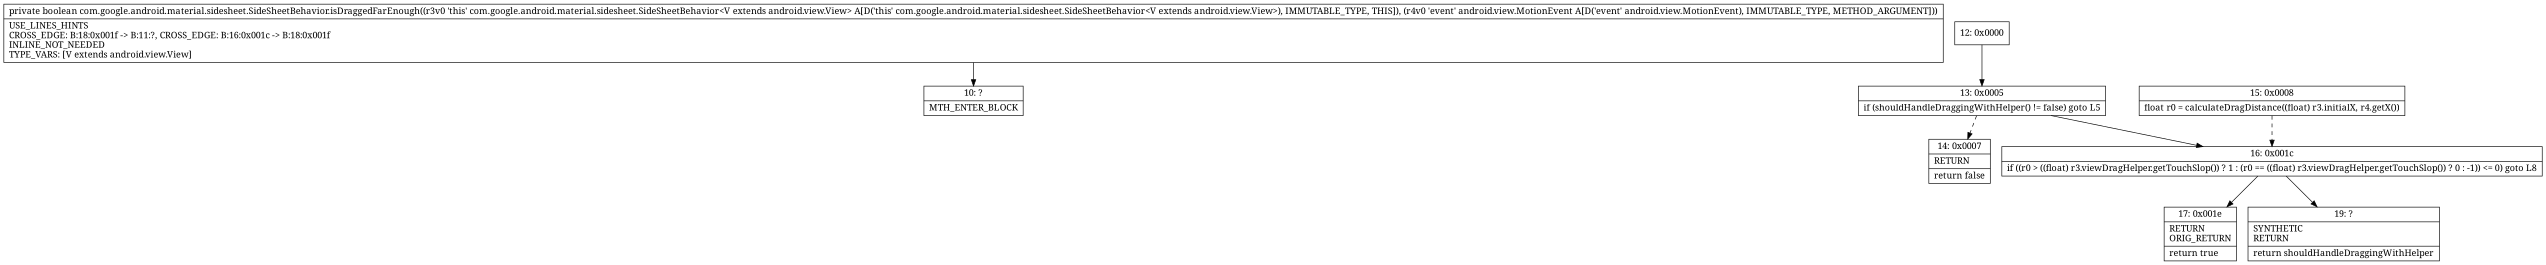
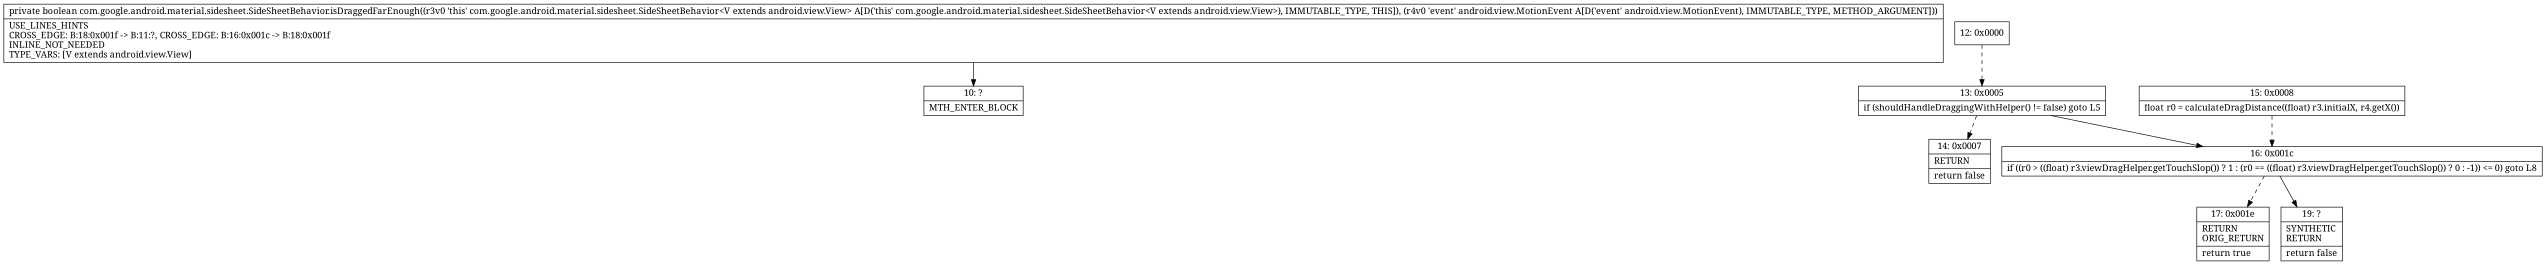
(1982, 62) -> (1982, 62)
(2245, 189) -> (2257, 189)
(2344, 253) -> (2312, 253)
